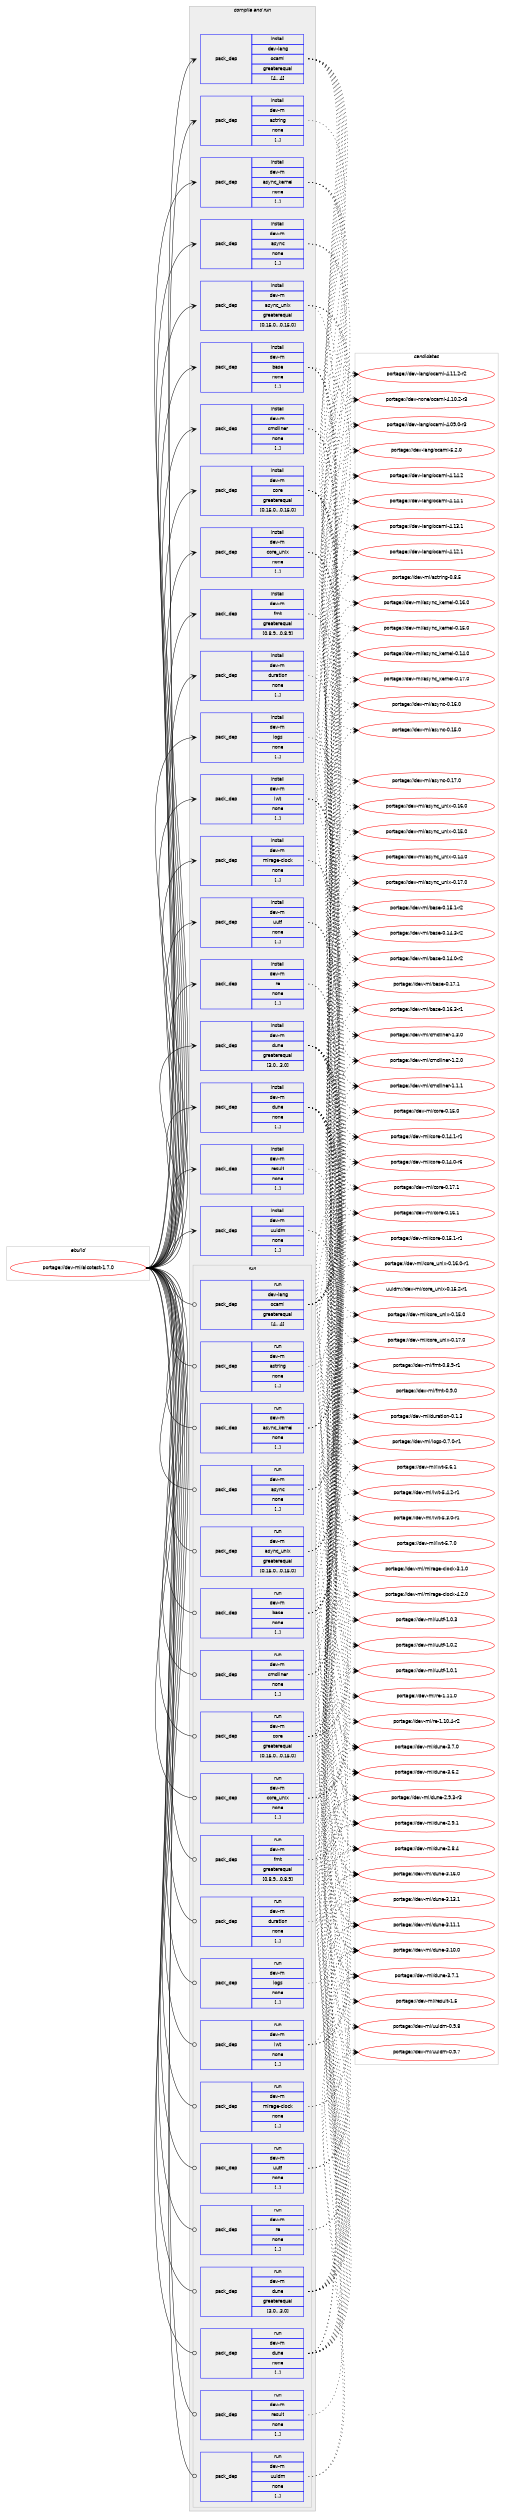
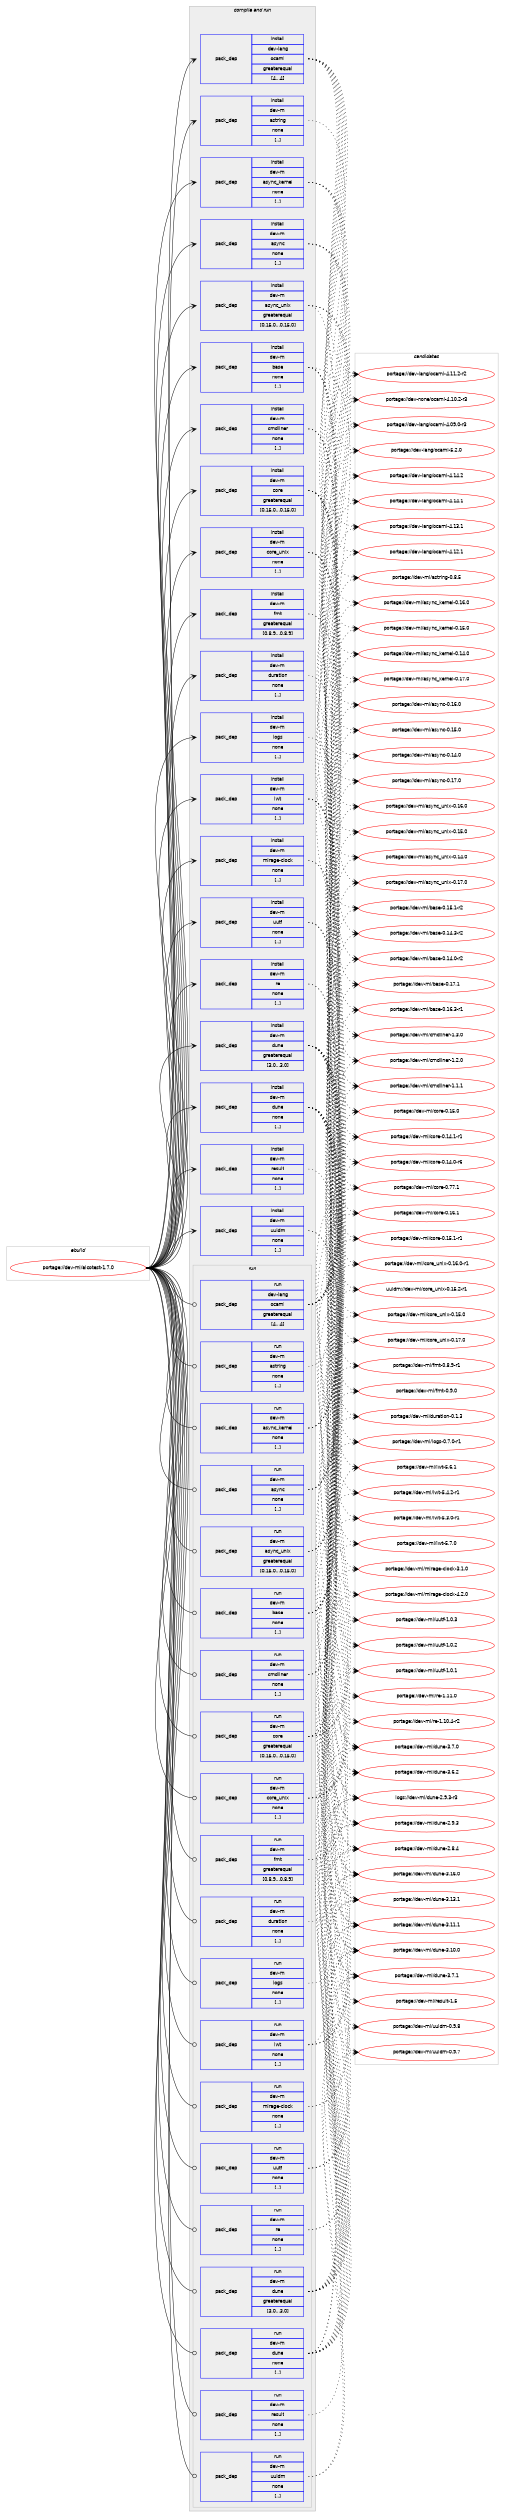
none -> (427, 756)
(427, 1188) -> (427, 1188)
(427, 1798) -> (427, 1798)
(427, 1824) -> (427, 1824)
